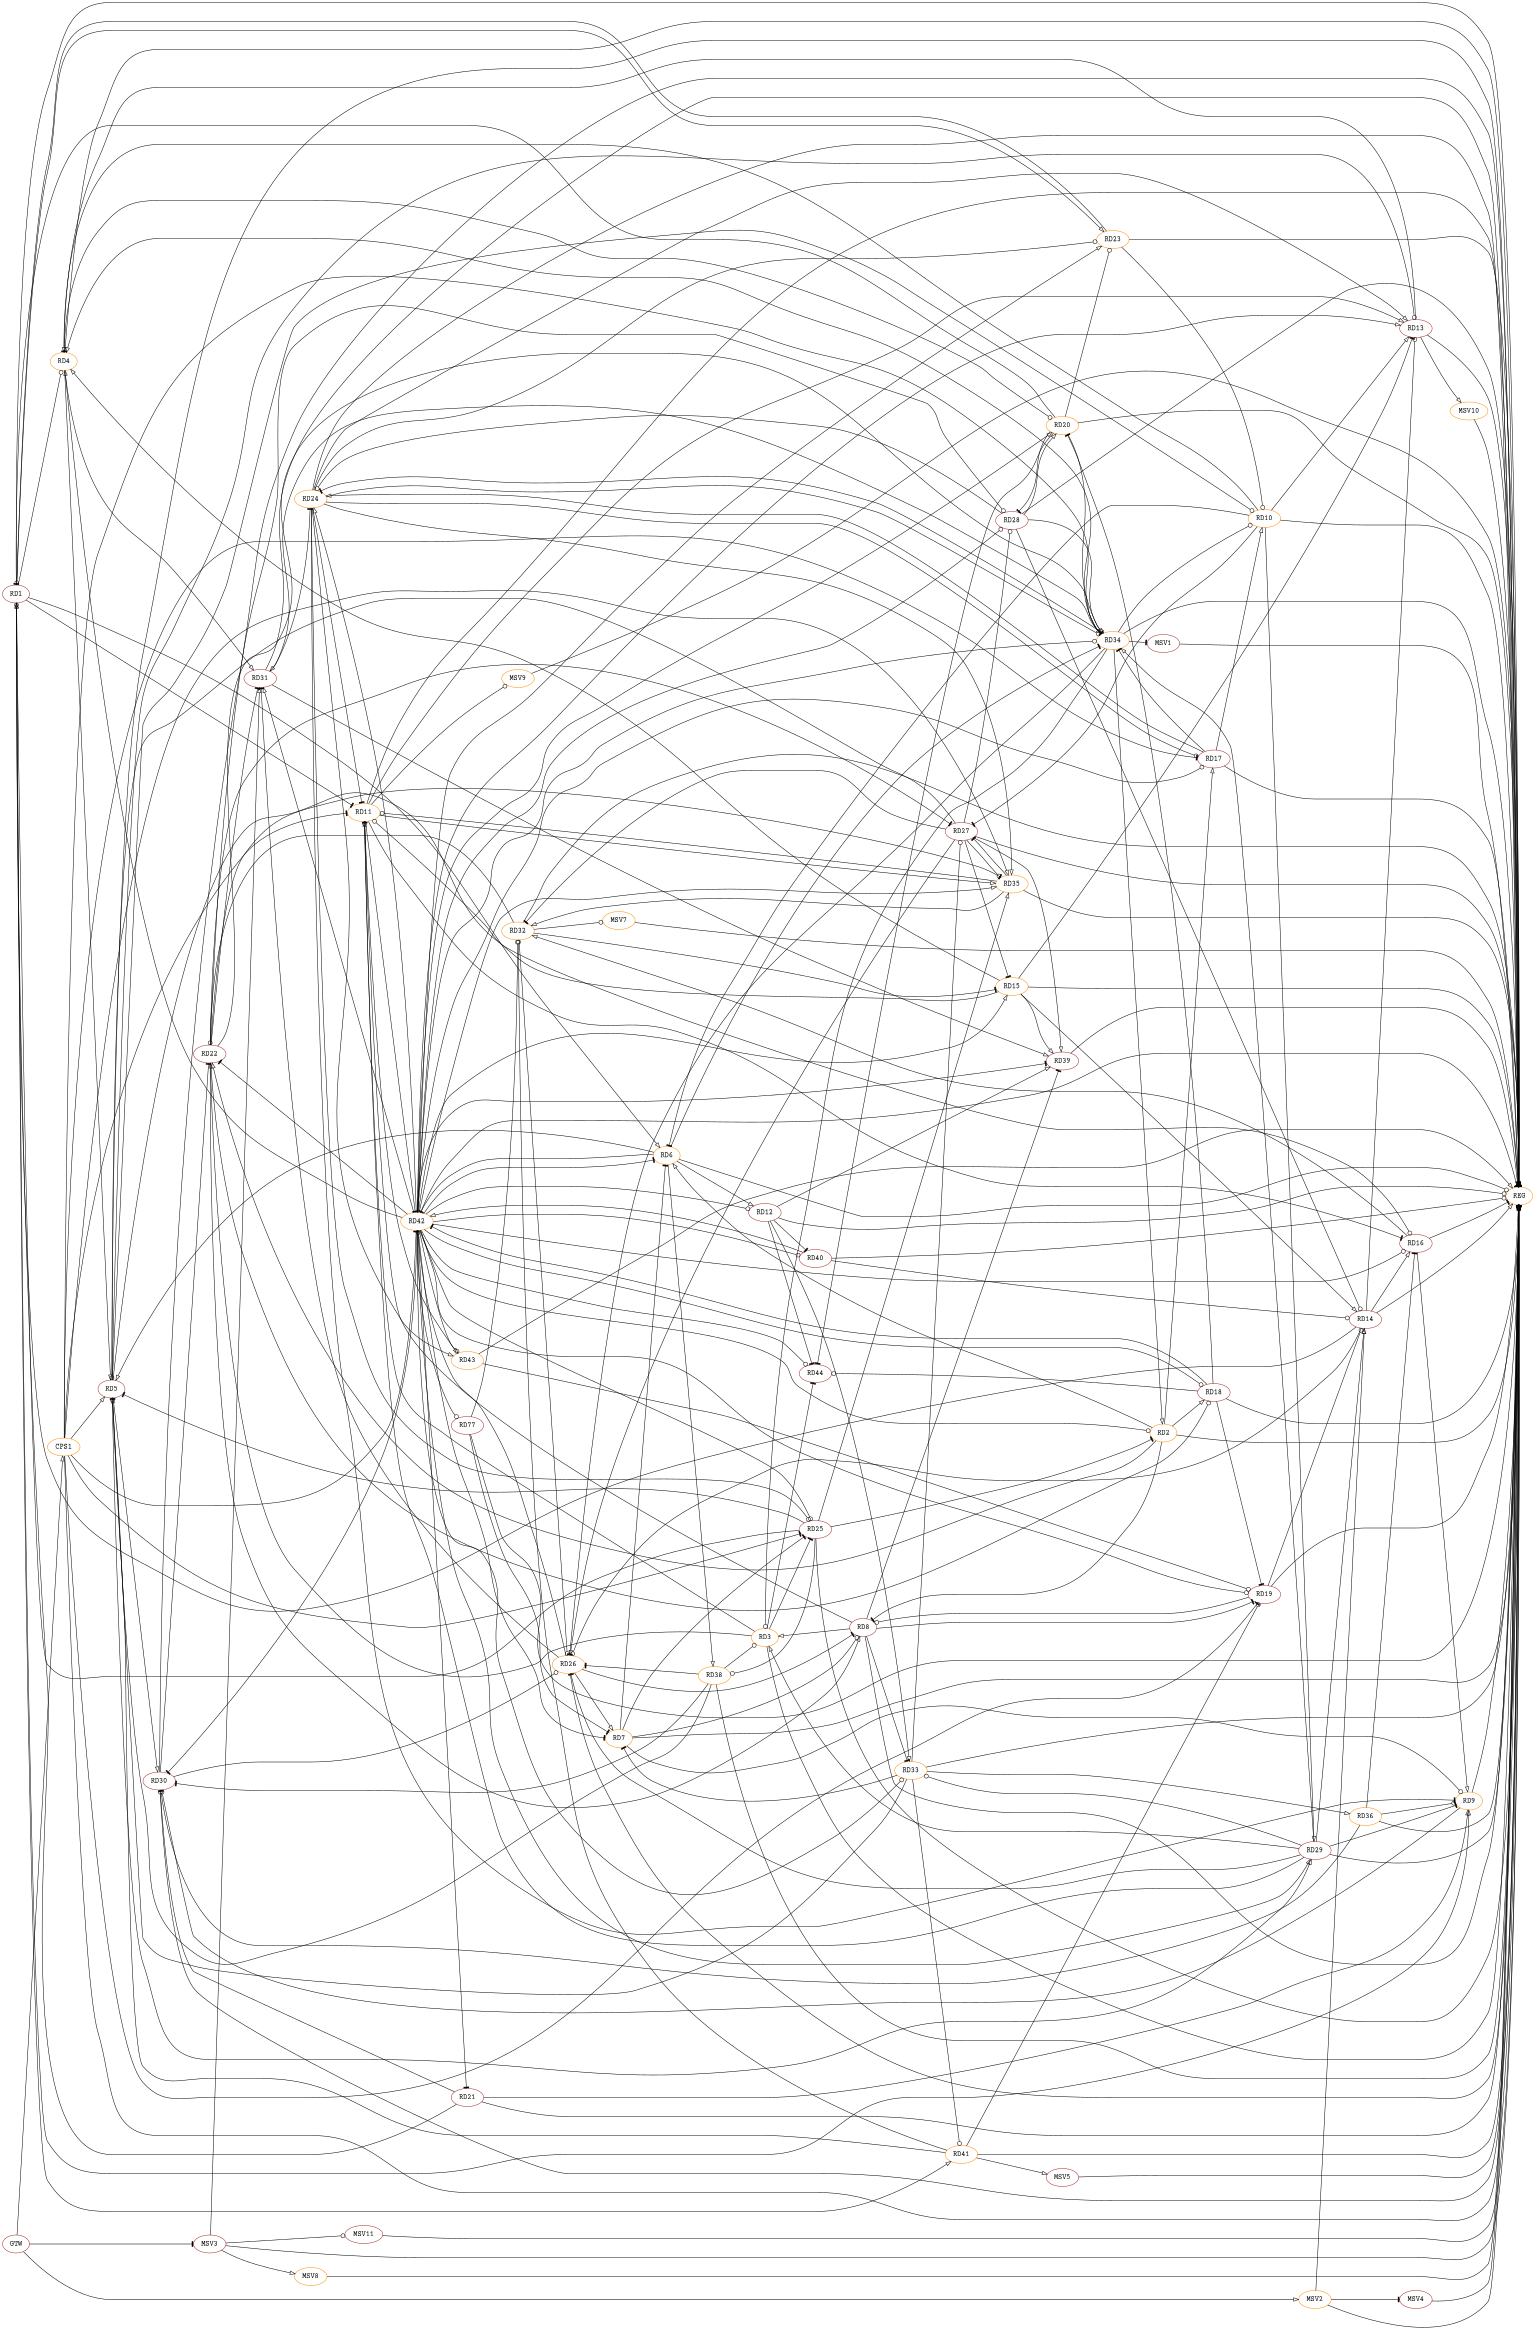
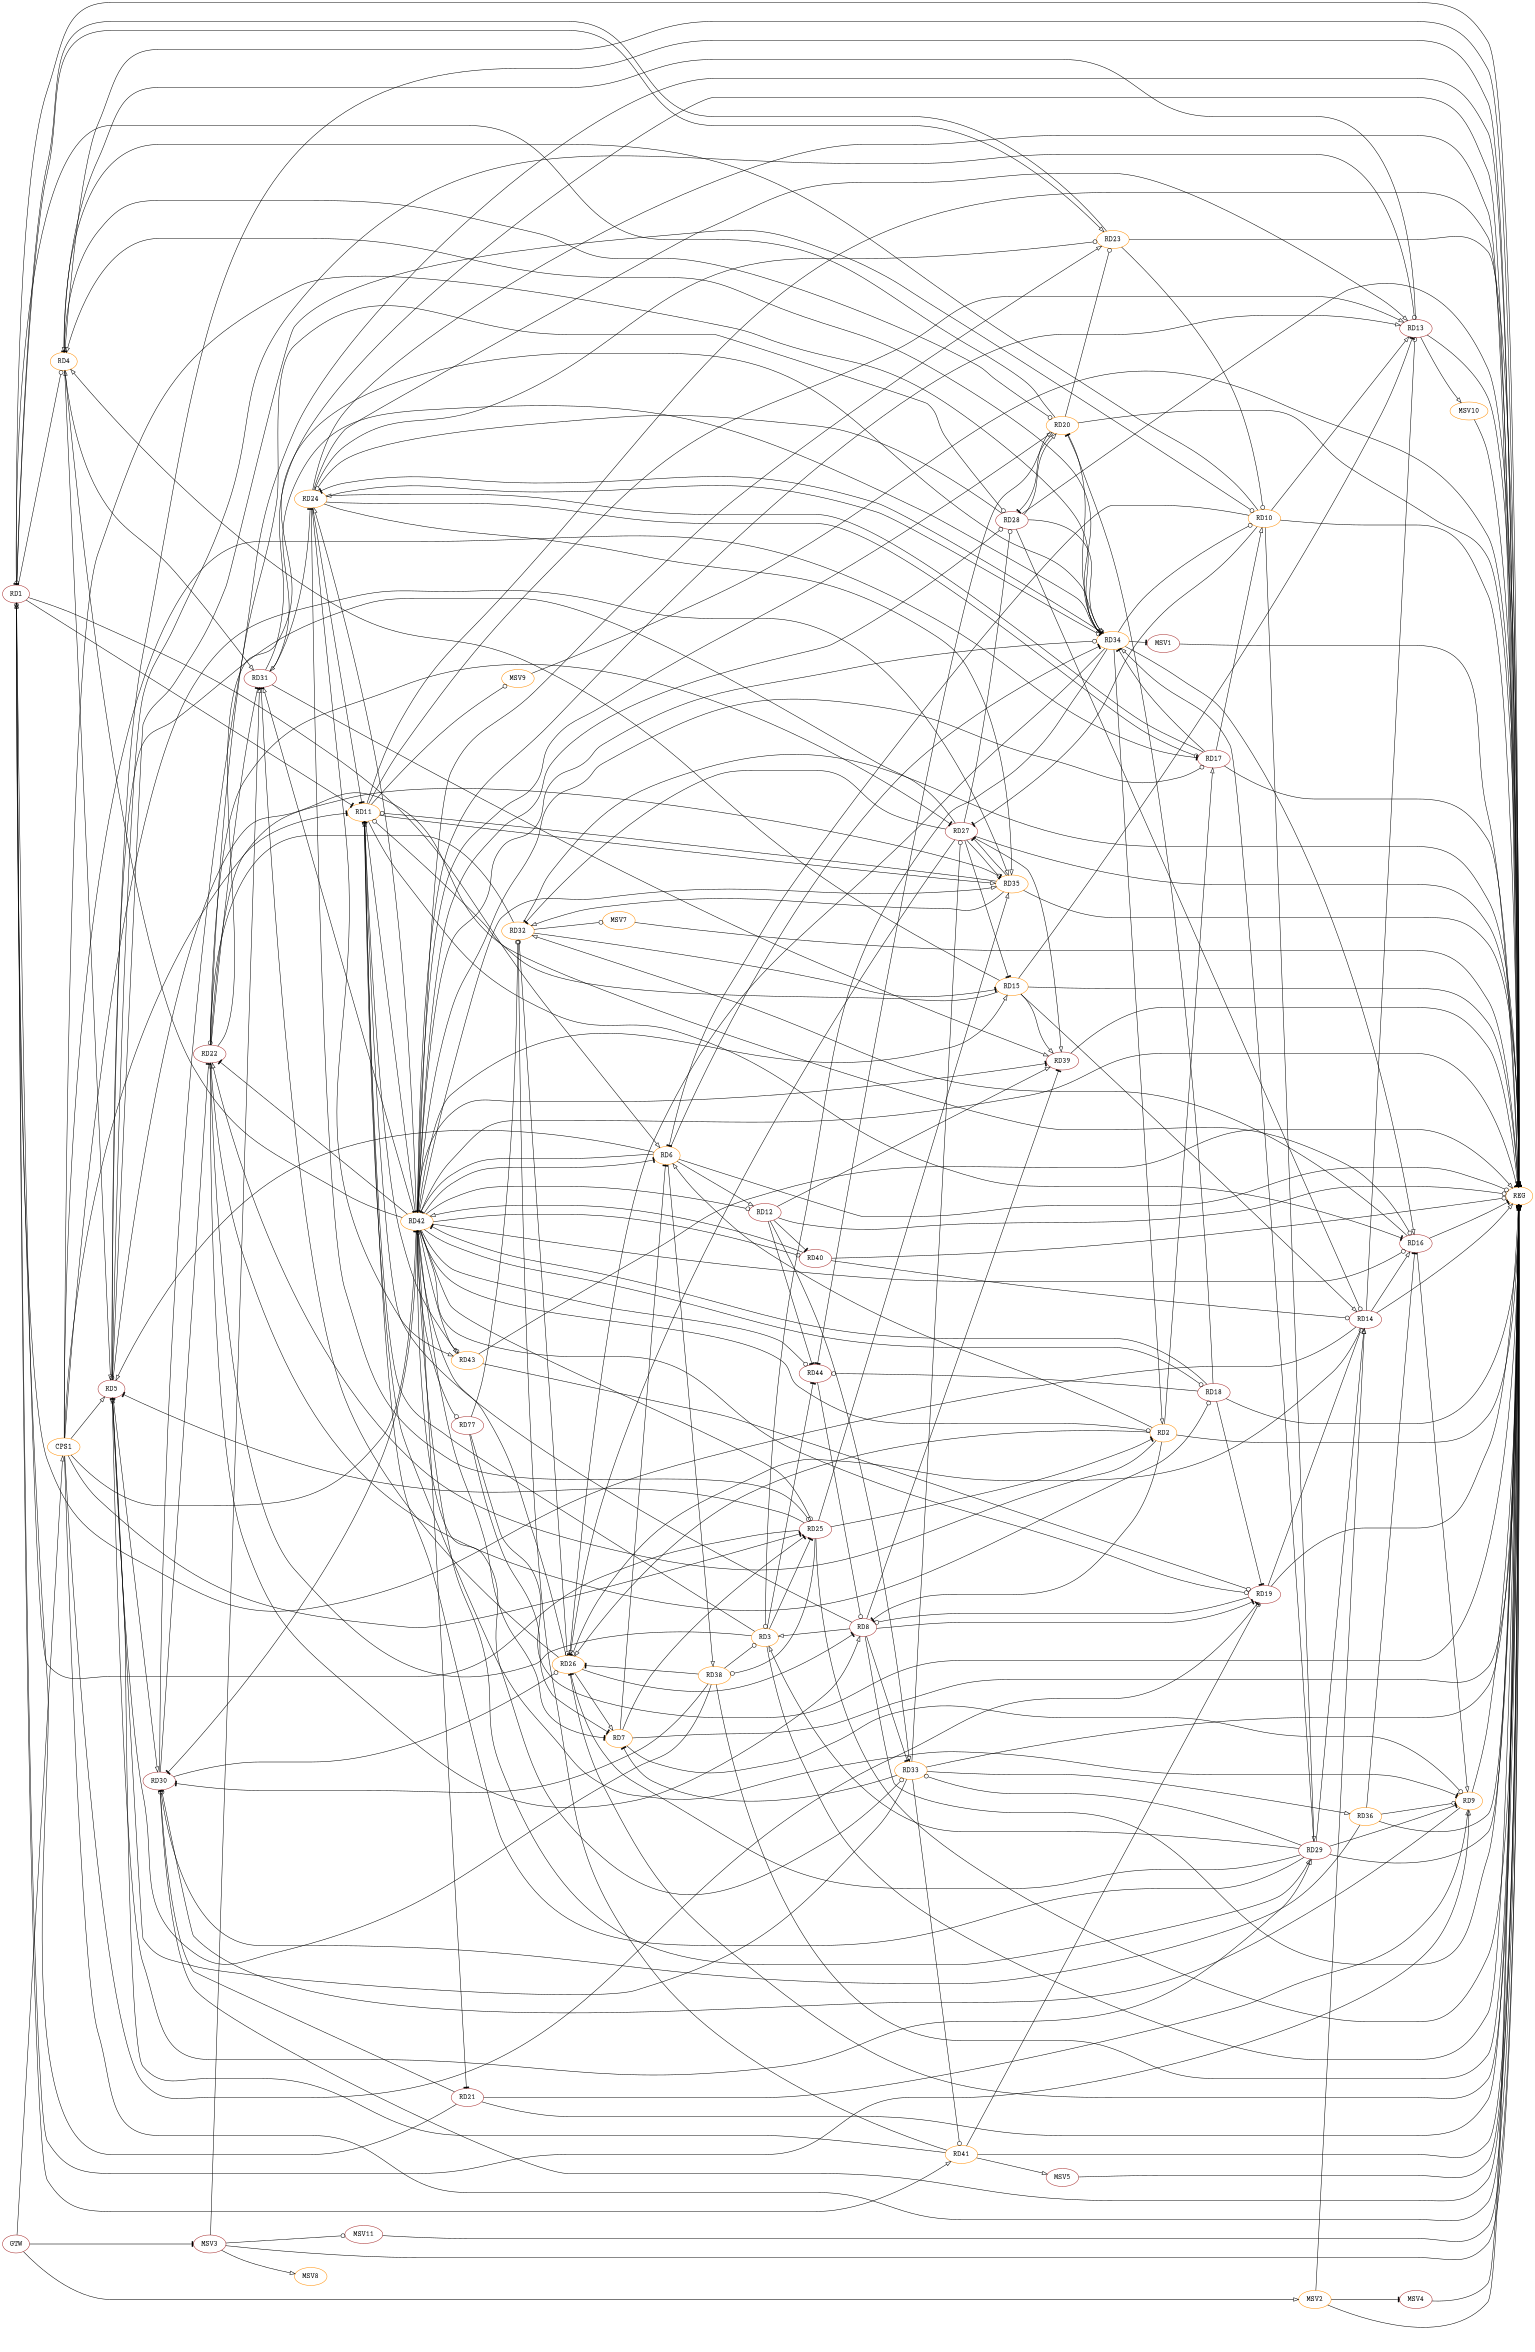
(1487, 726) -> (1325, 905)
(1186, 1415) -> (815, 1468)
(385, 1700) -> (546, 1729)
(754, 1708) -> (839, 1499)
(1439, 2278) -> none
